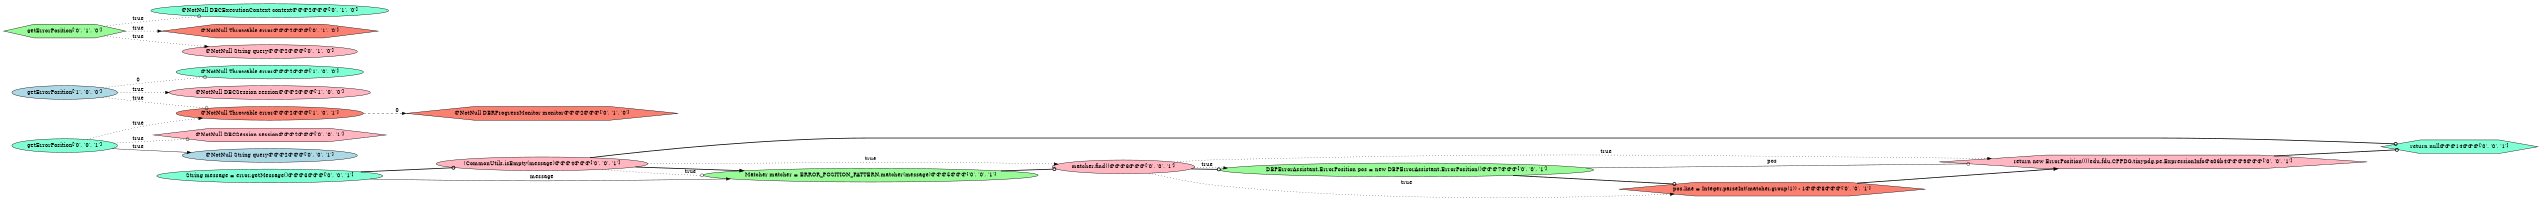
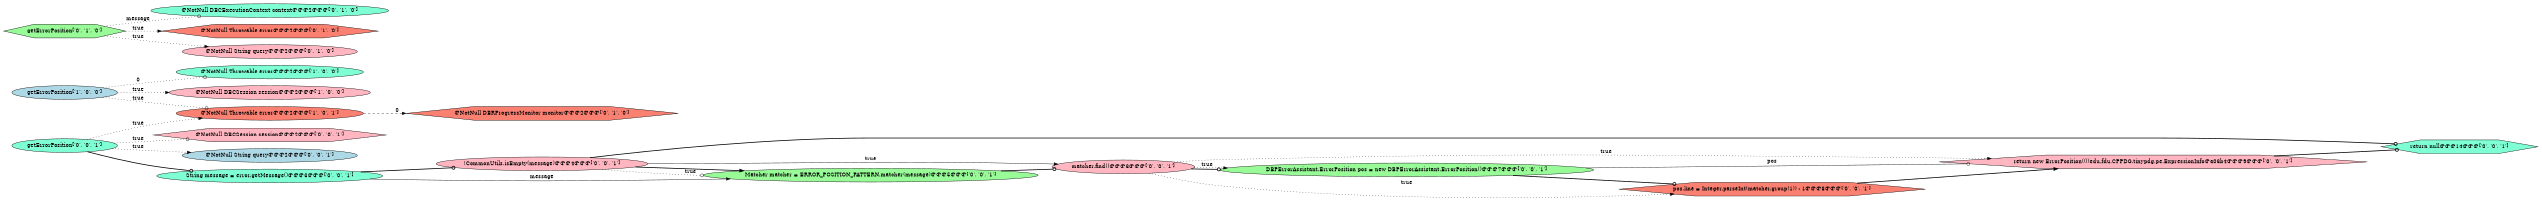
(138, 19) -> (138, 19)
(150, 151) -> (150, 151)
(851, 162) -> (851, 162)
none -> (138, 163)
